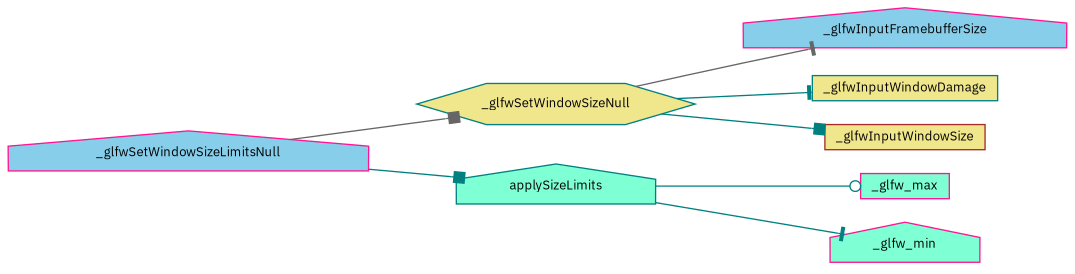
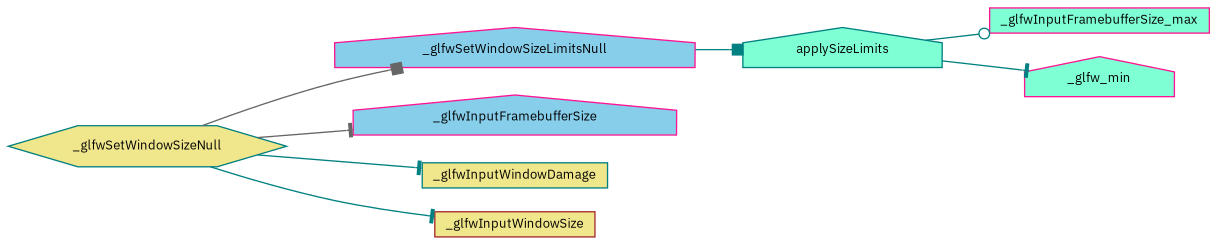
(737, 121) -> (318, 197)
(368, 129) -> (294, 94)
(905, 186) -> (1100, 21)
